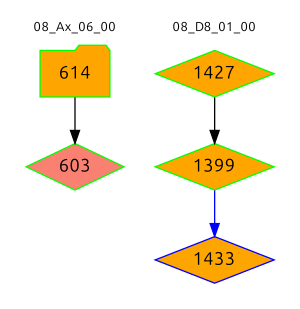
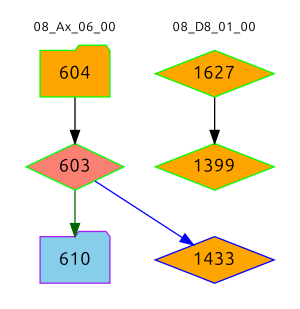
(75, 74) -> (75, 74)
(215, 74) -> (215, 74)
(215, 207) -> (125, 201)
none -> (75, 260)
